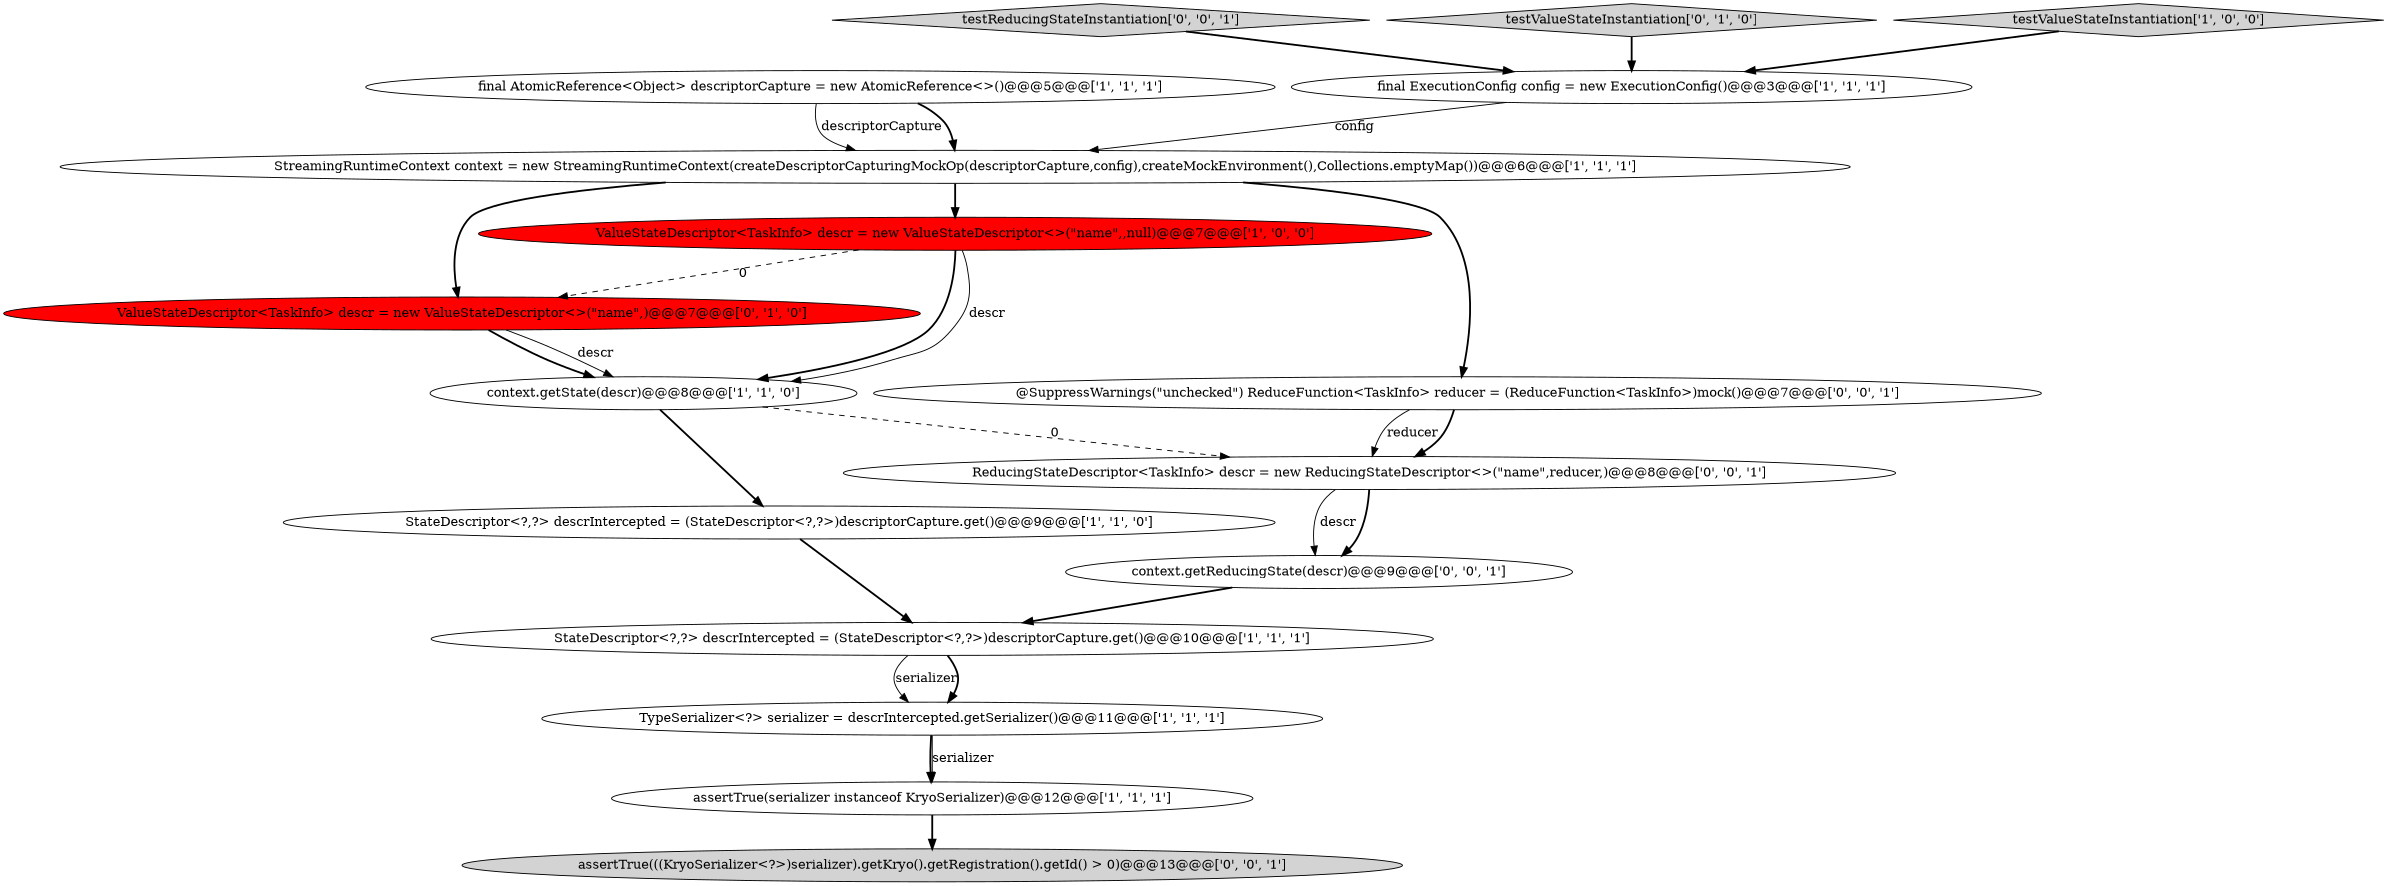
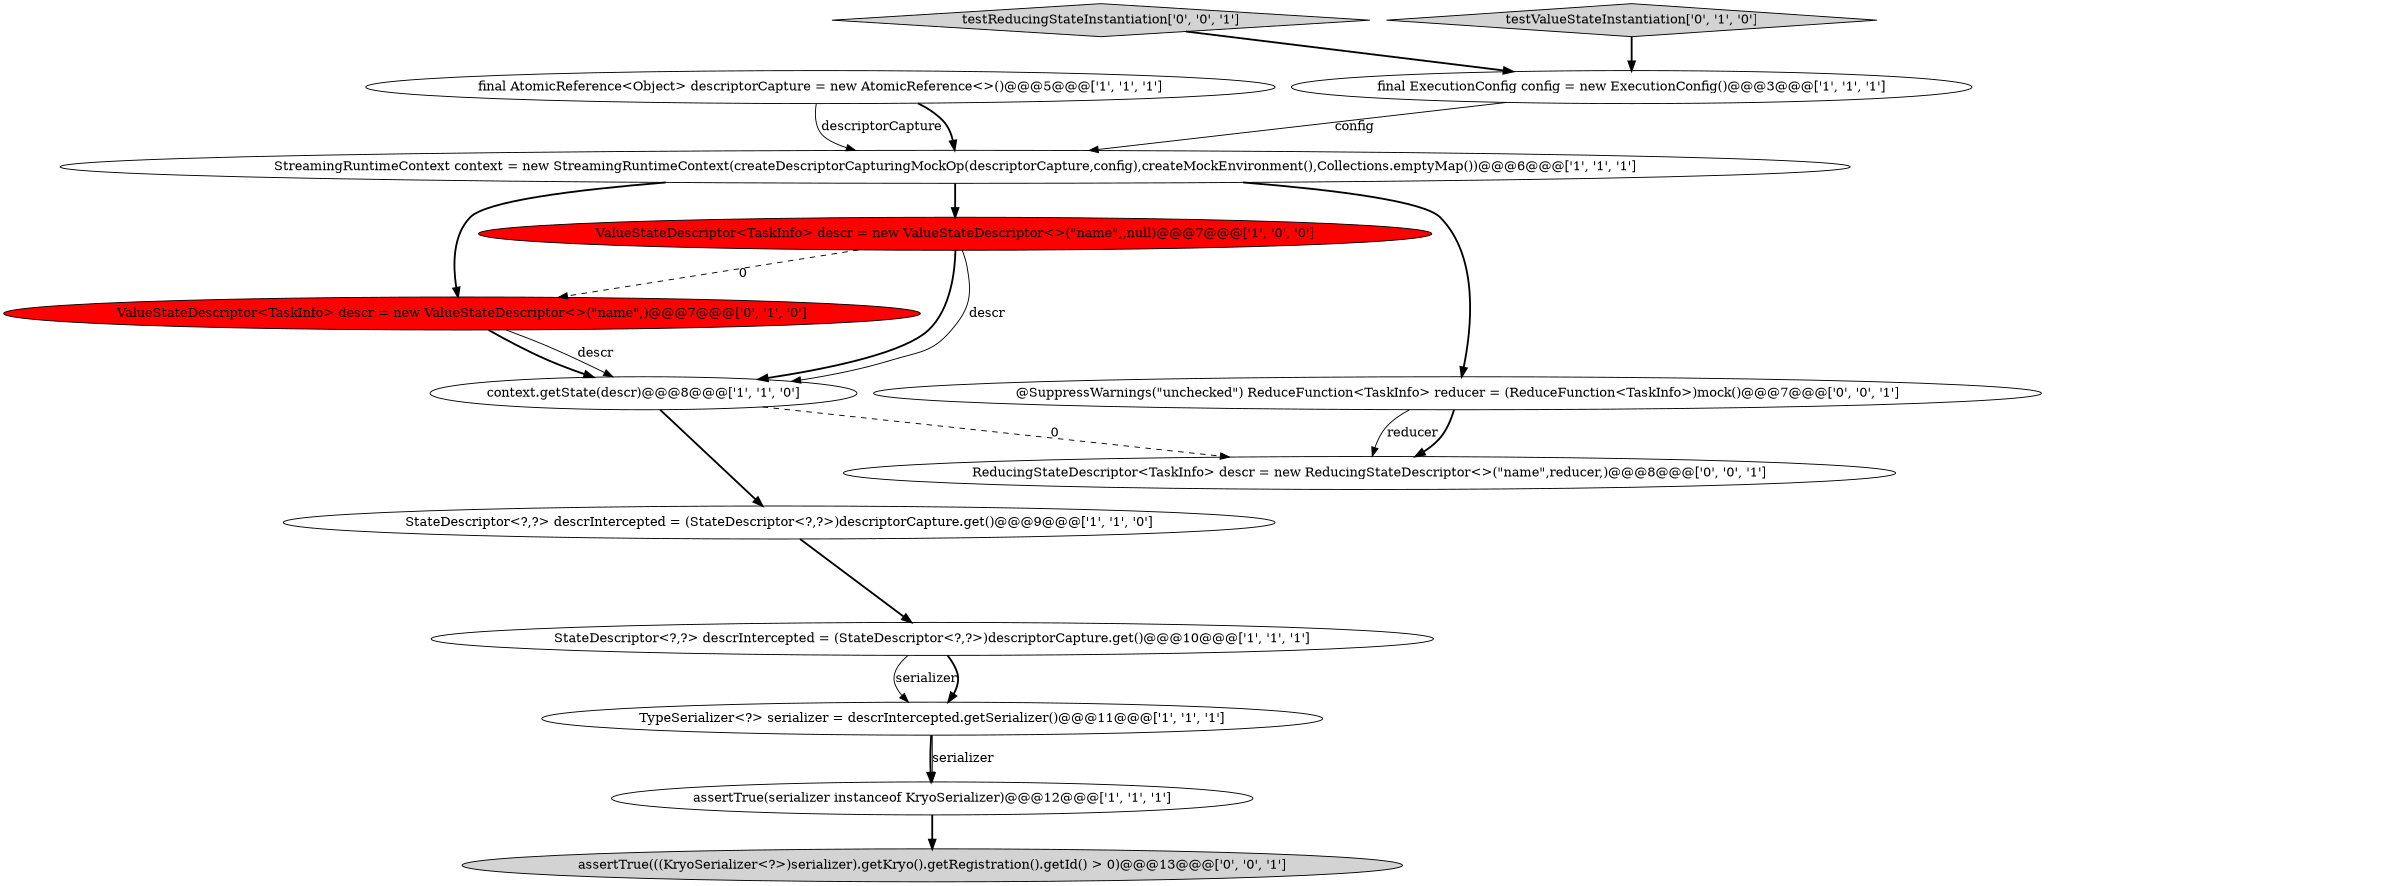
(2139, 20) -> none
(1319, 572) -> none
